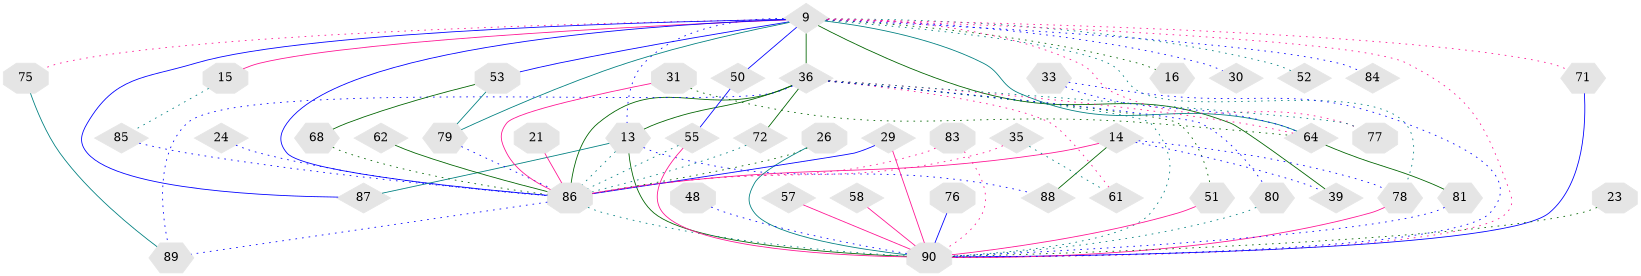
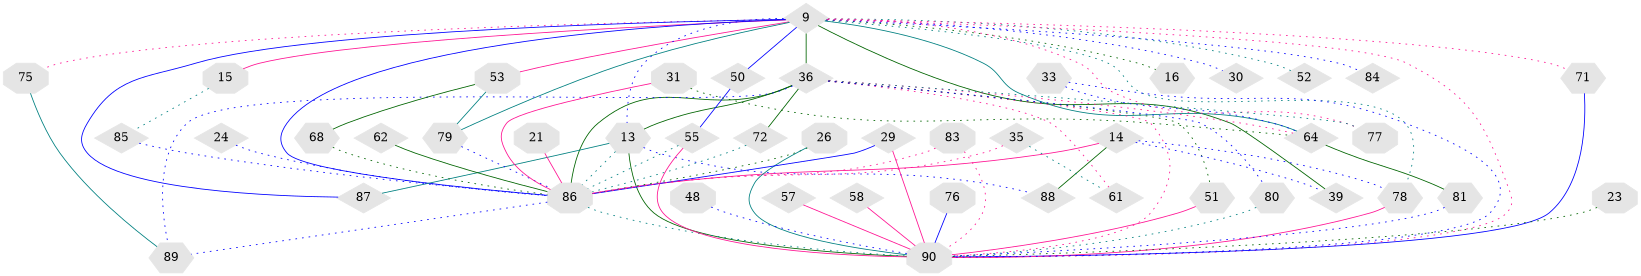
(654, 45) -> (654, 45)
(1169, 156) -> (1169, 156)
